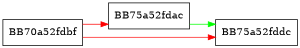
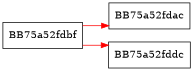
(199, 24) -> none
(43, 33) -> (43, 35)
